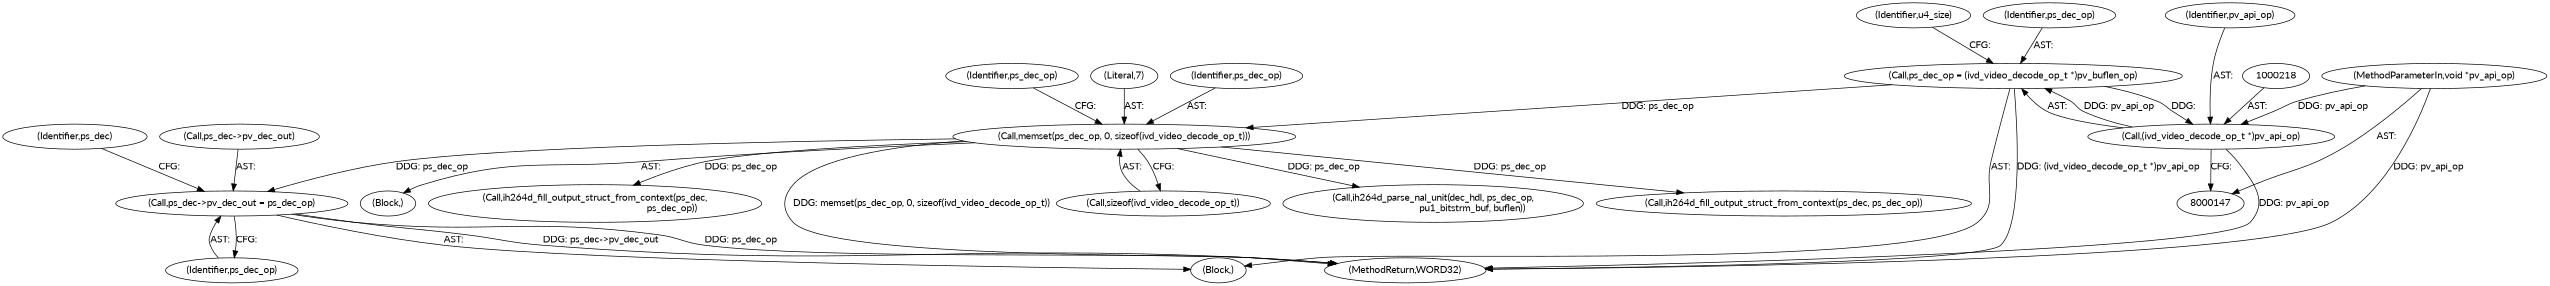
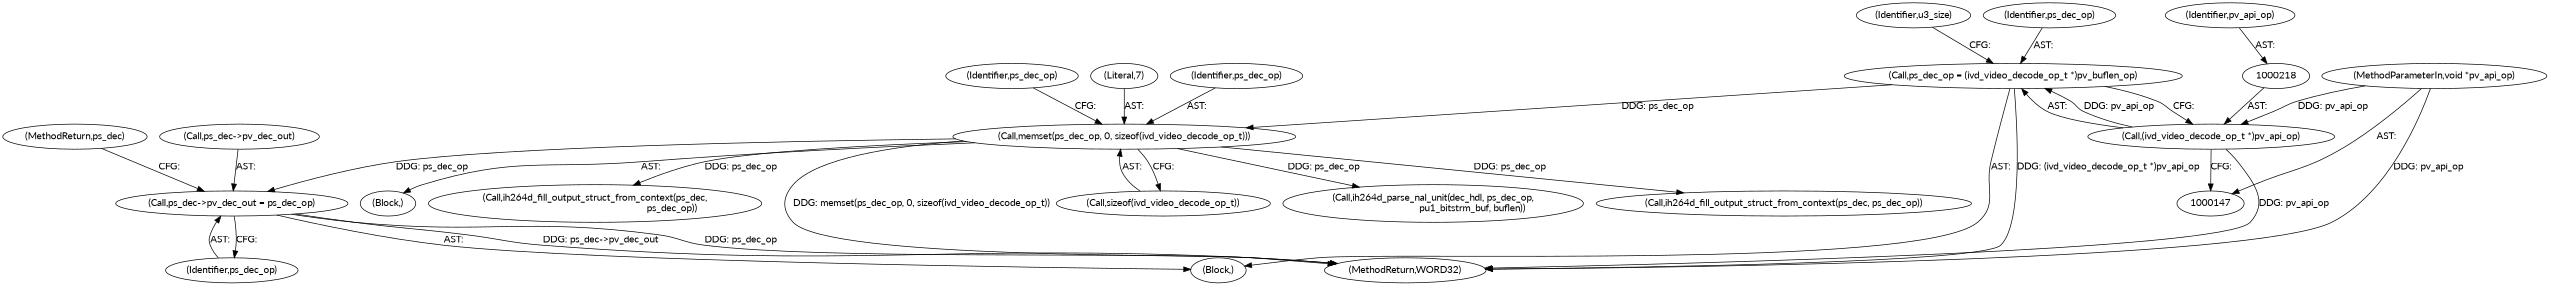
(1914, 15) -> (1914, 15)
(2212, 72) -> (2251, 43)
(2185, 106) -> (2185, 106)
(75, 137) -> (75, 137)
(2211, 203) -> (2211, 203)
